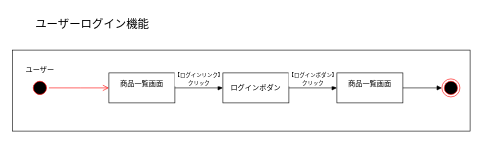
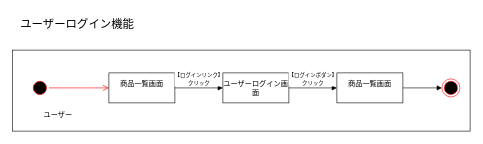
(92, 24) -> (77, 24)
(40, 70) -> (58, 115)
(256, 88) -> (256, 88)
